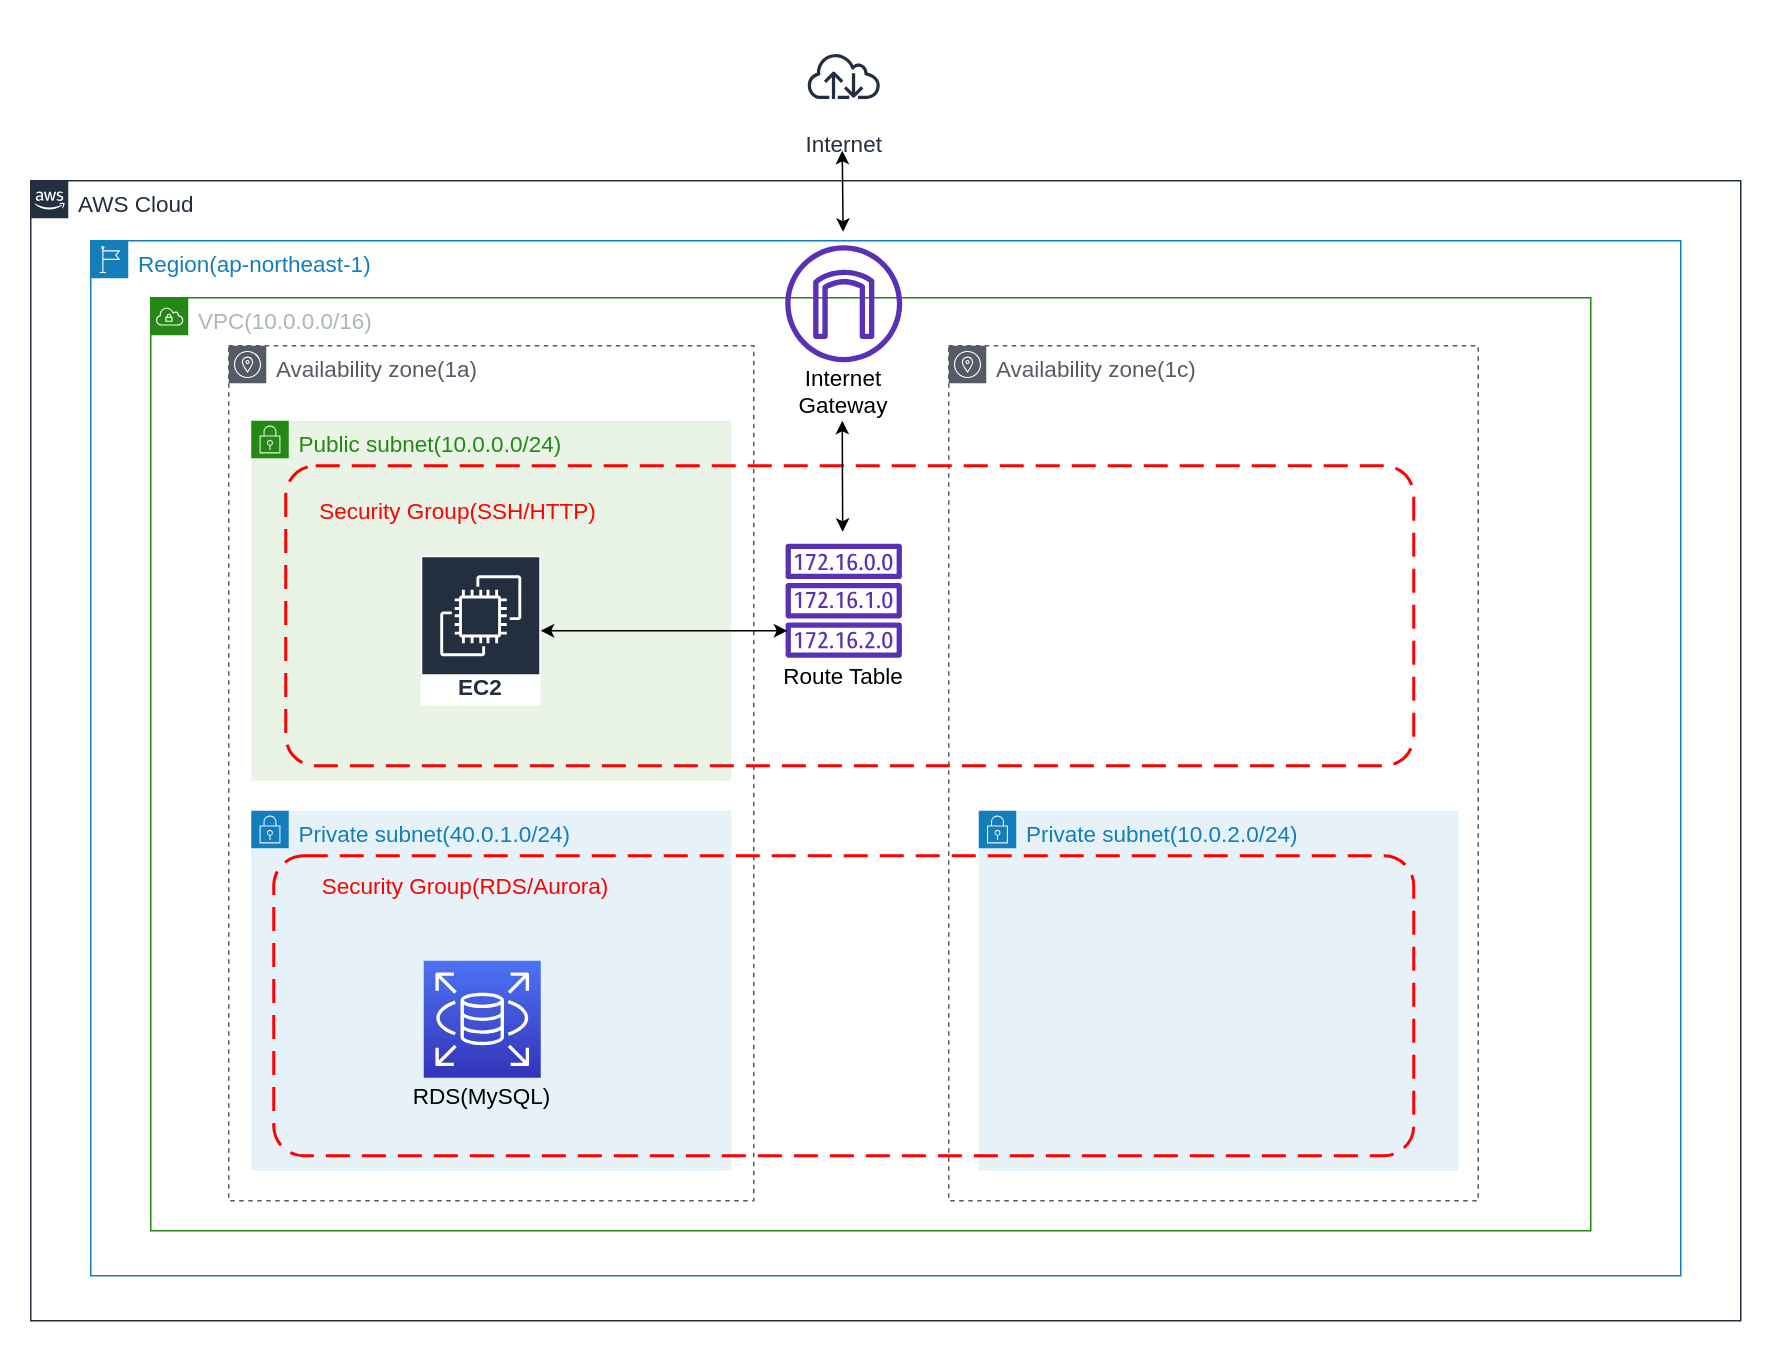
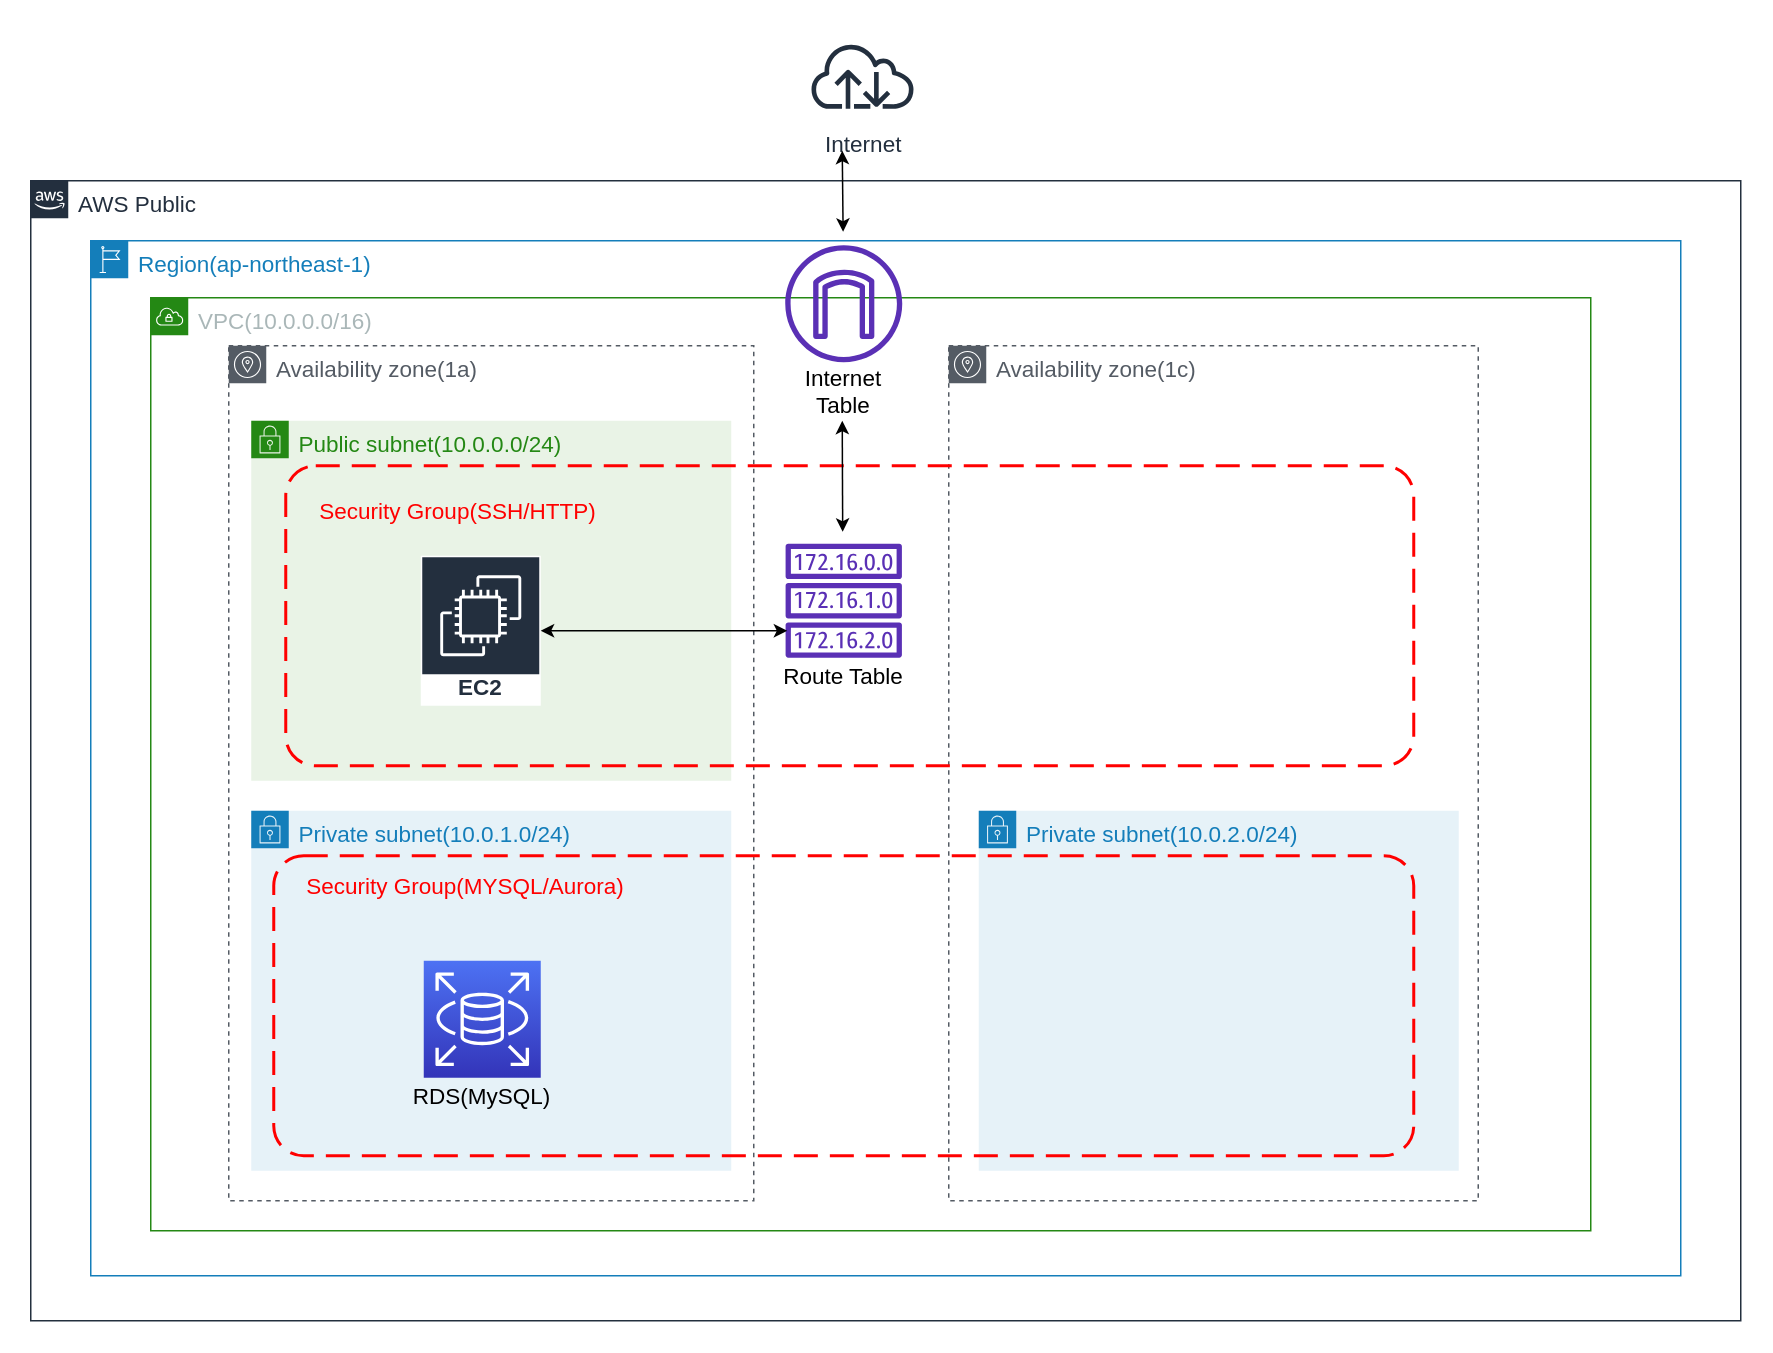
(844, 76) -> (863, 76)
(119, 202) -> (122, 202)
(844, 391) -> (844, 391)
(424, 832) -> (424, 832)
(466, 886) -> (466, 886)
